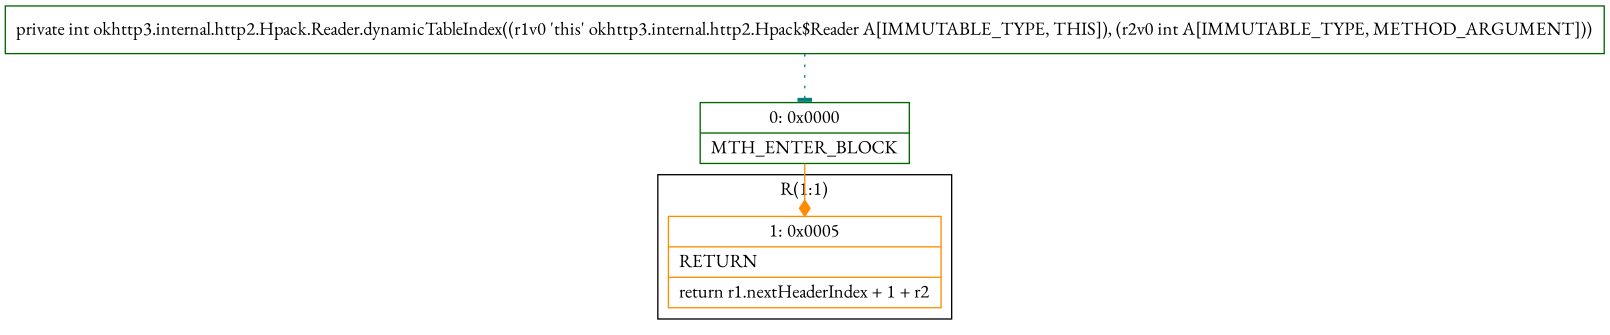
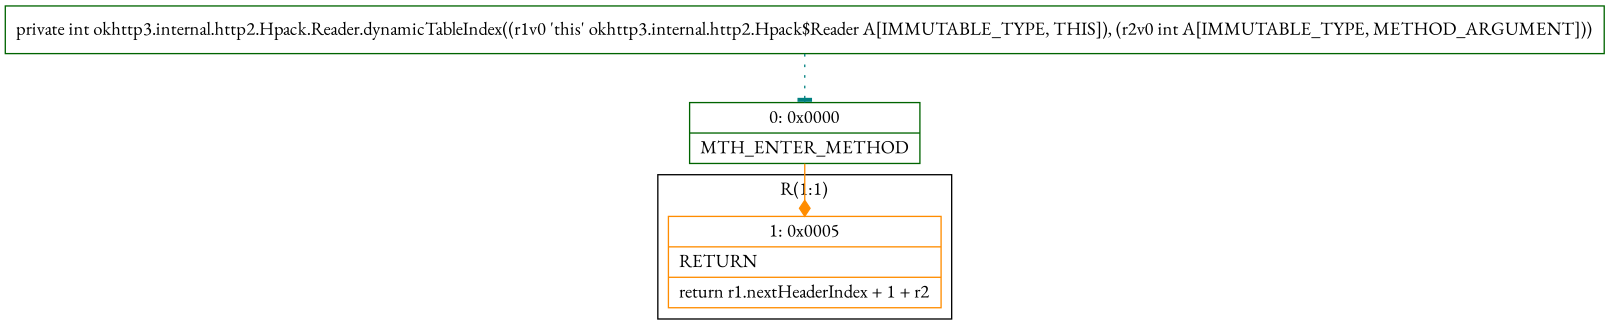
(805, 148) -> (805, 148)
